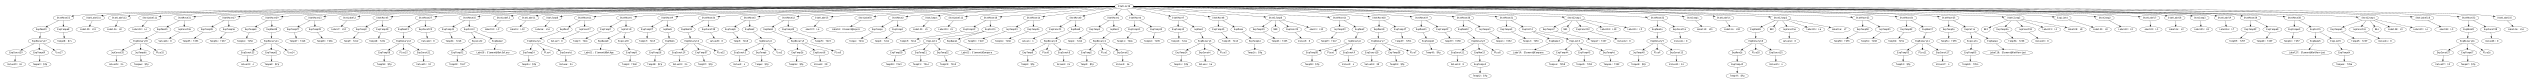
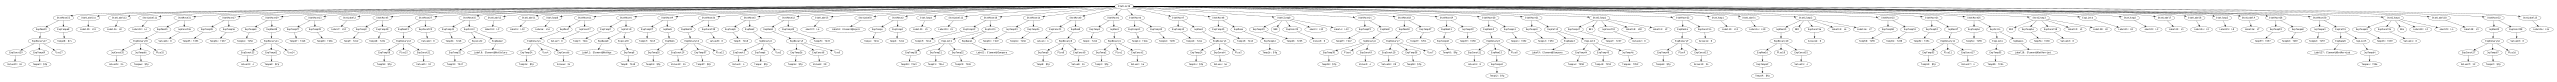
none -> (1341, 29)
